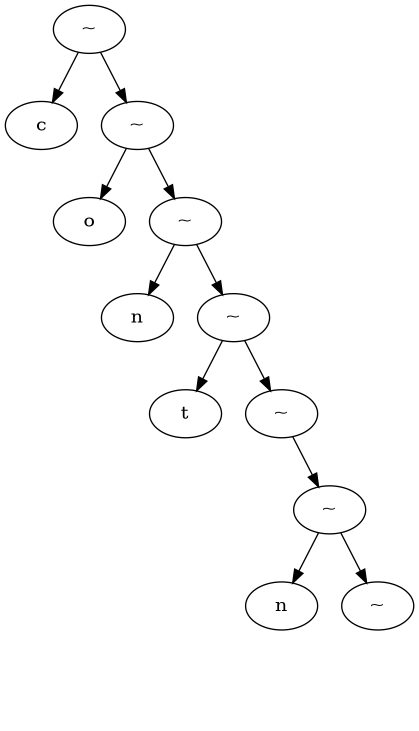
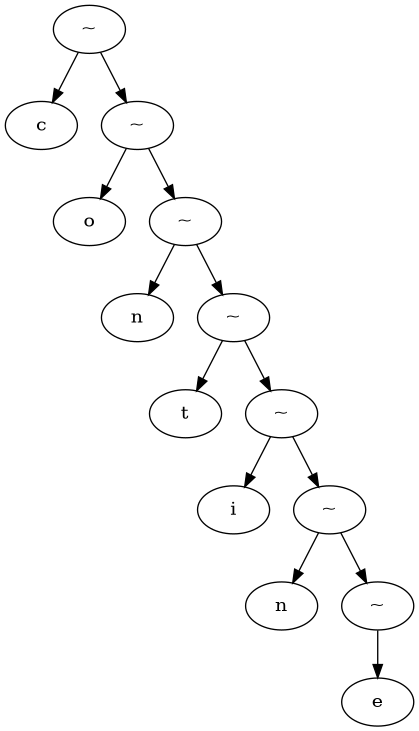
none -> (234, 510)
none -> (378, 702)
